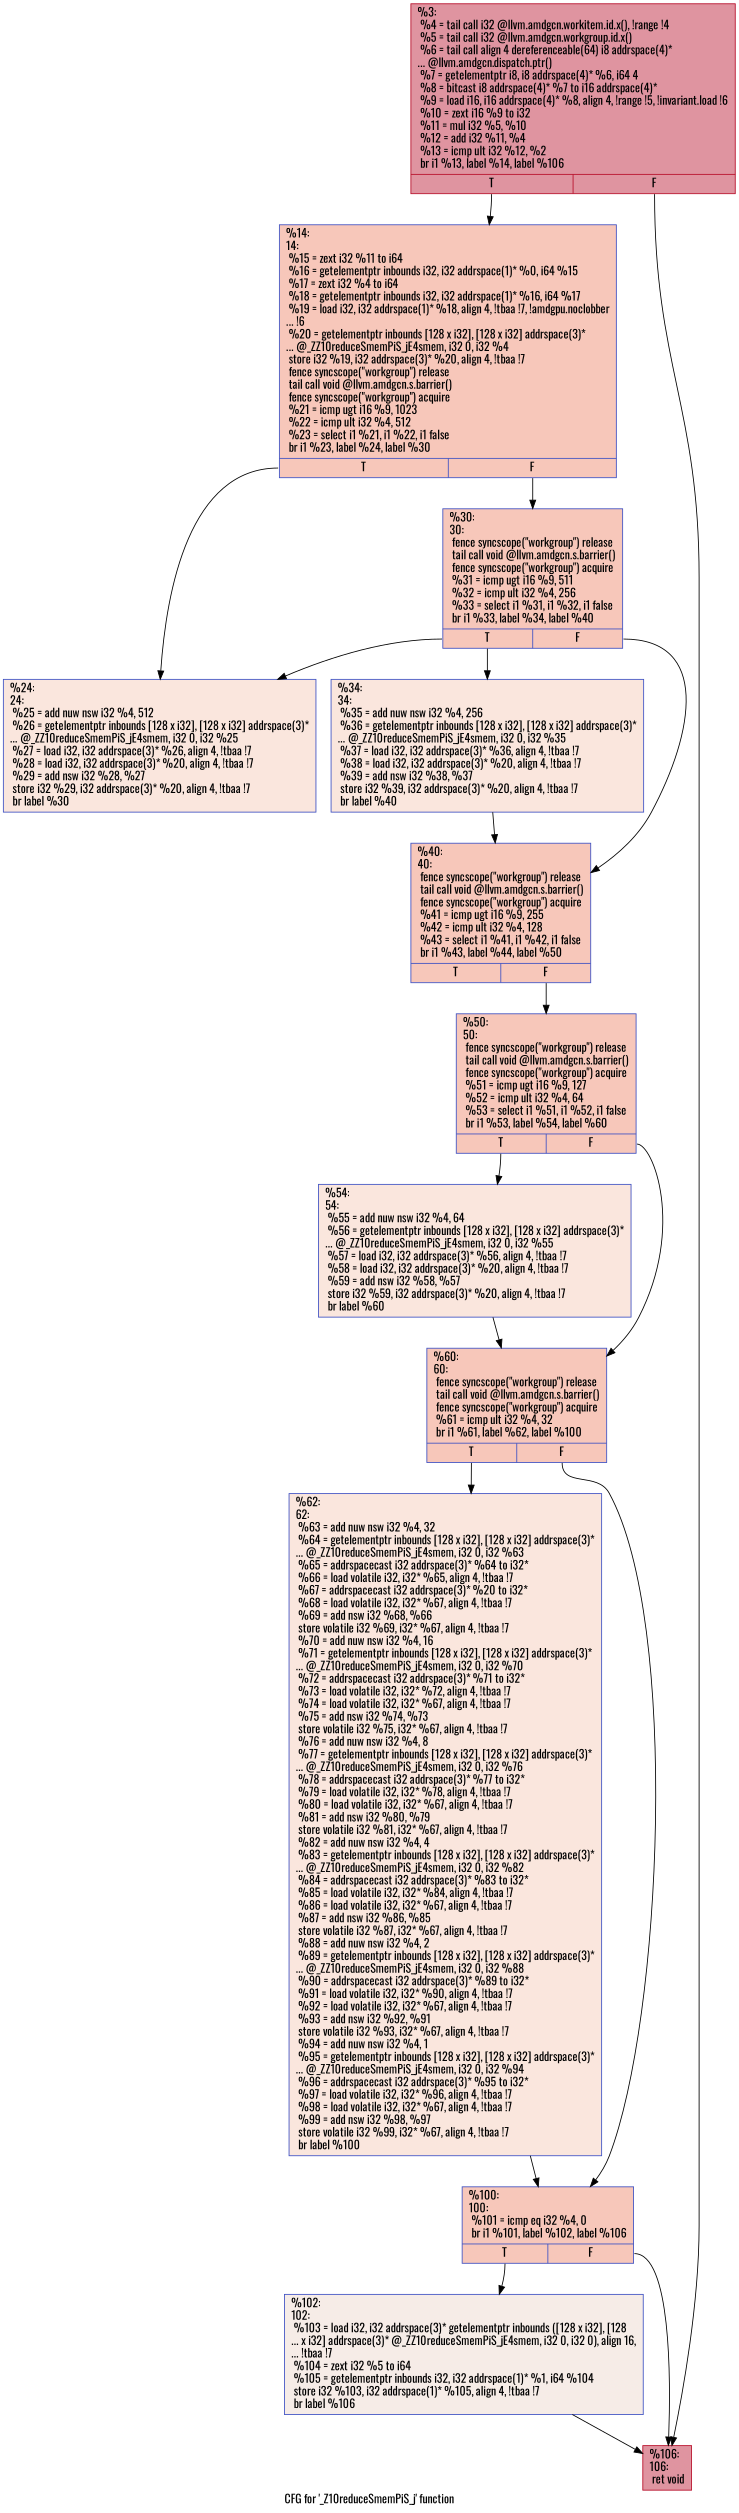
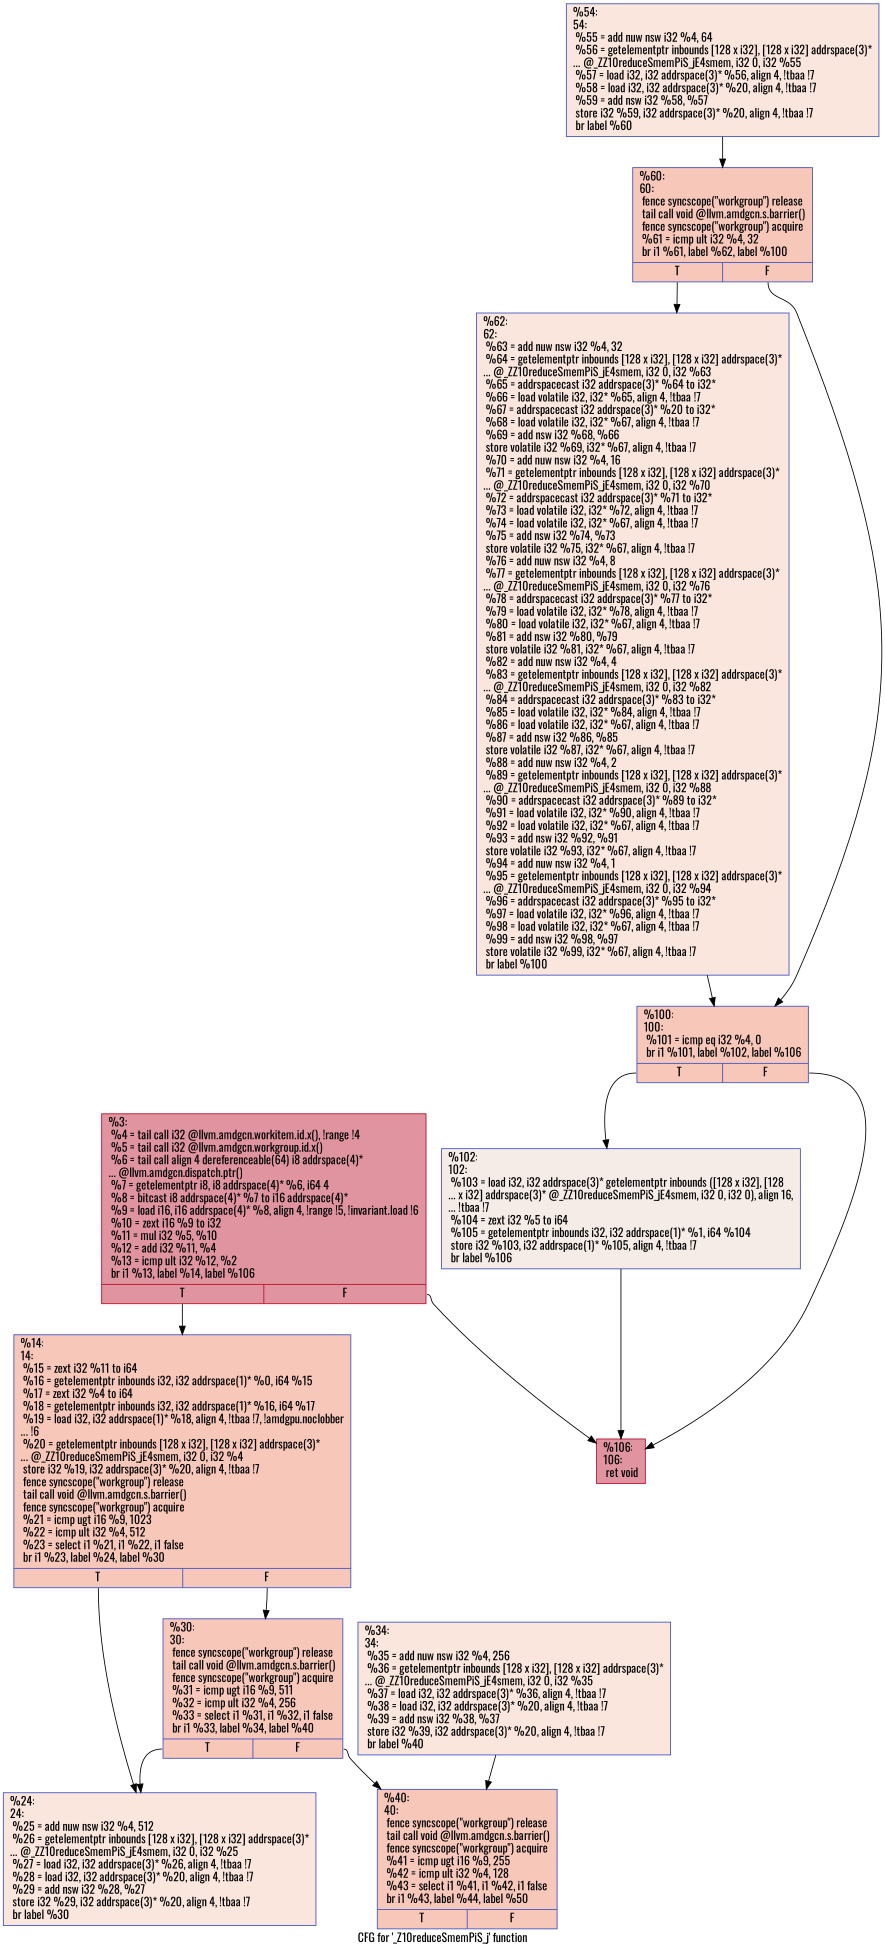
(487, 660) -> none
(546, 1084) -> none
